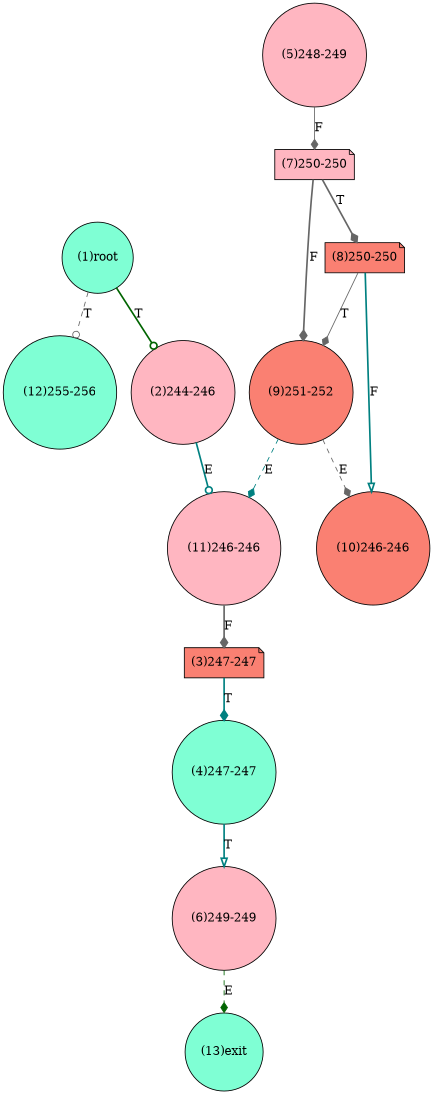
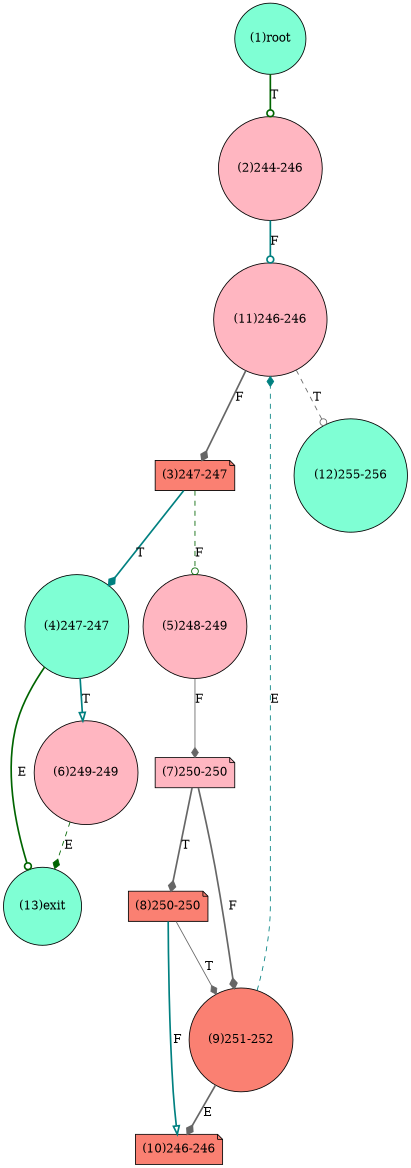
(83, 312) -> (309, 395)
(334, 463) -> (204, 1105)
(209, 470) -> (275, 242)
none -> (195, 529)
(373, 548) -> (179, 1149)
none -> (11, 762)
